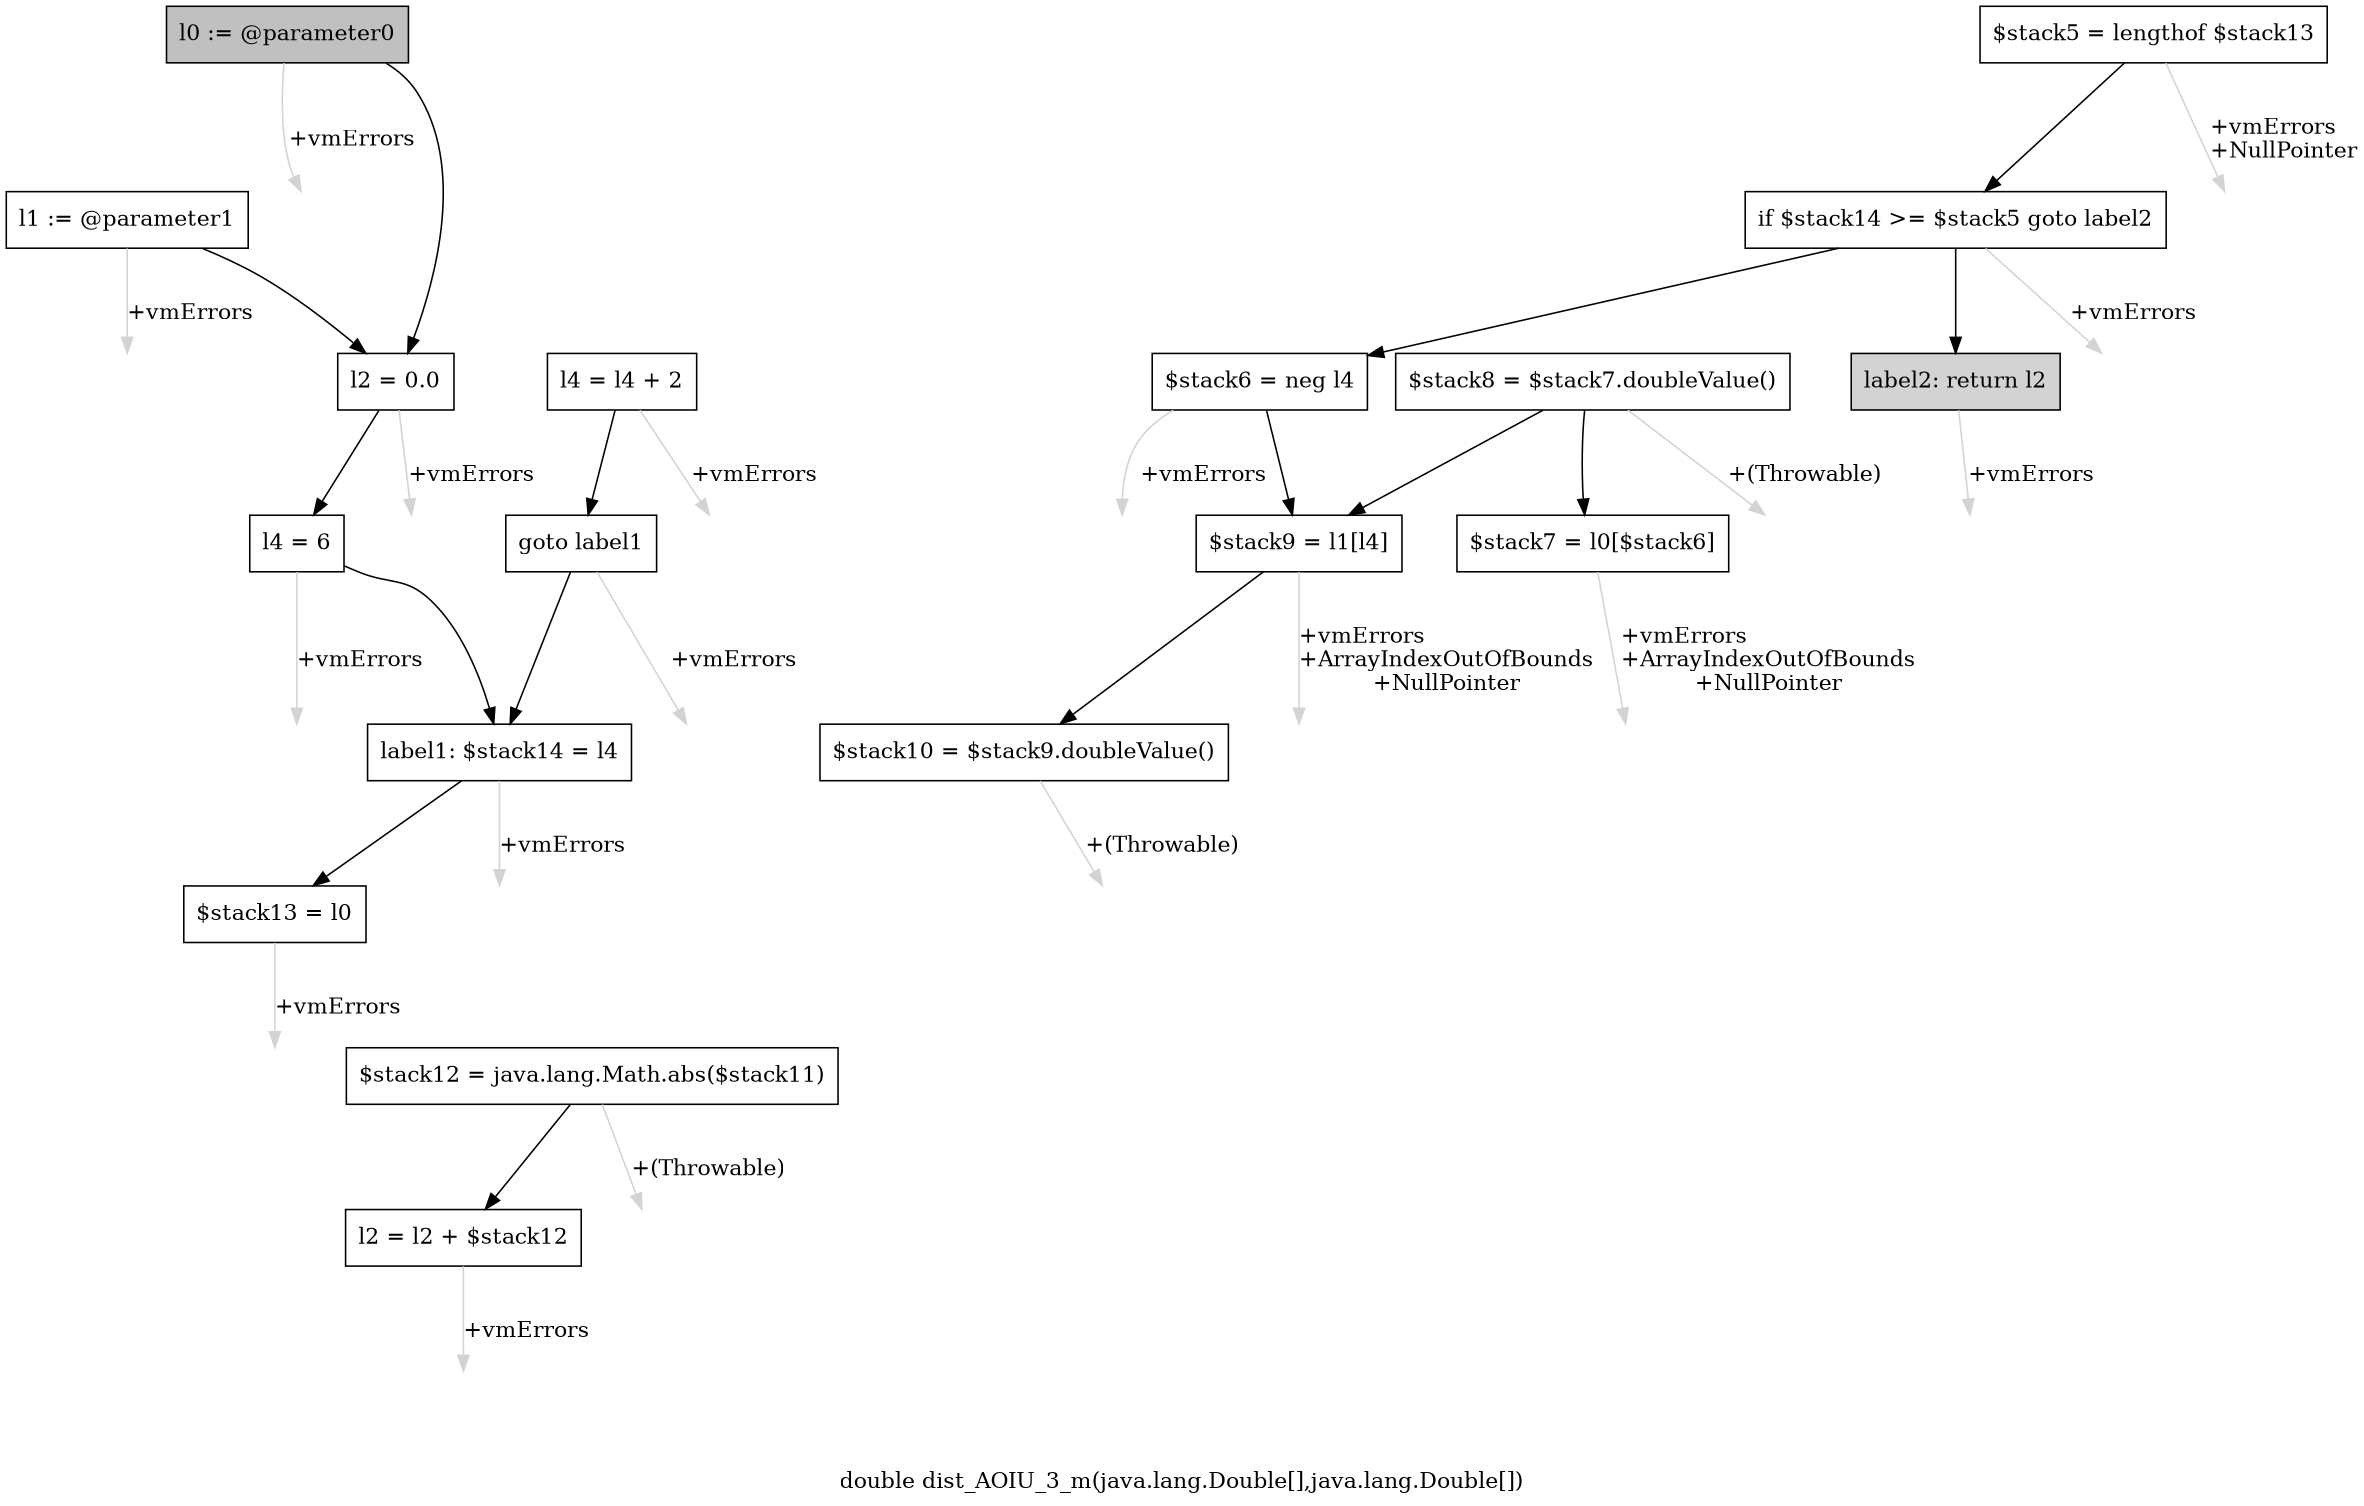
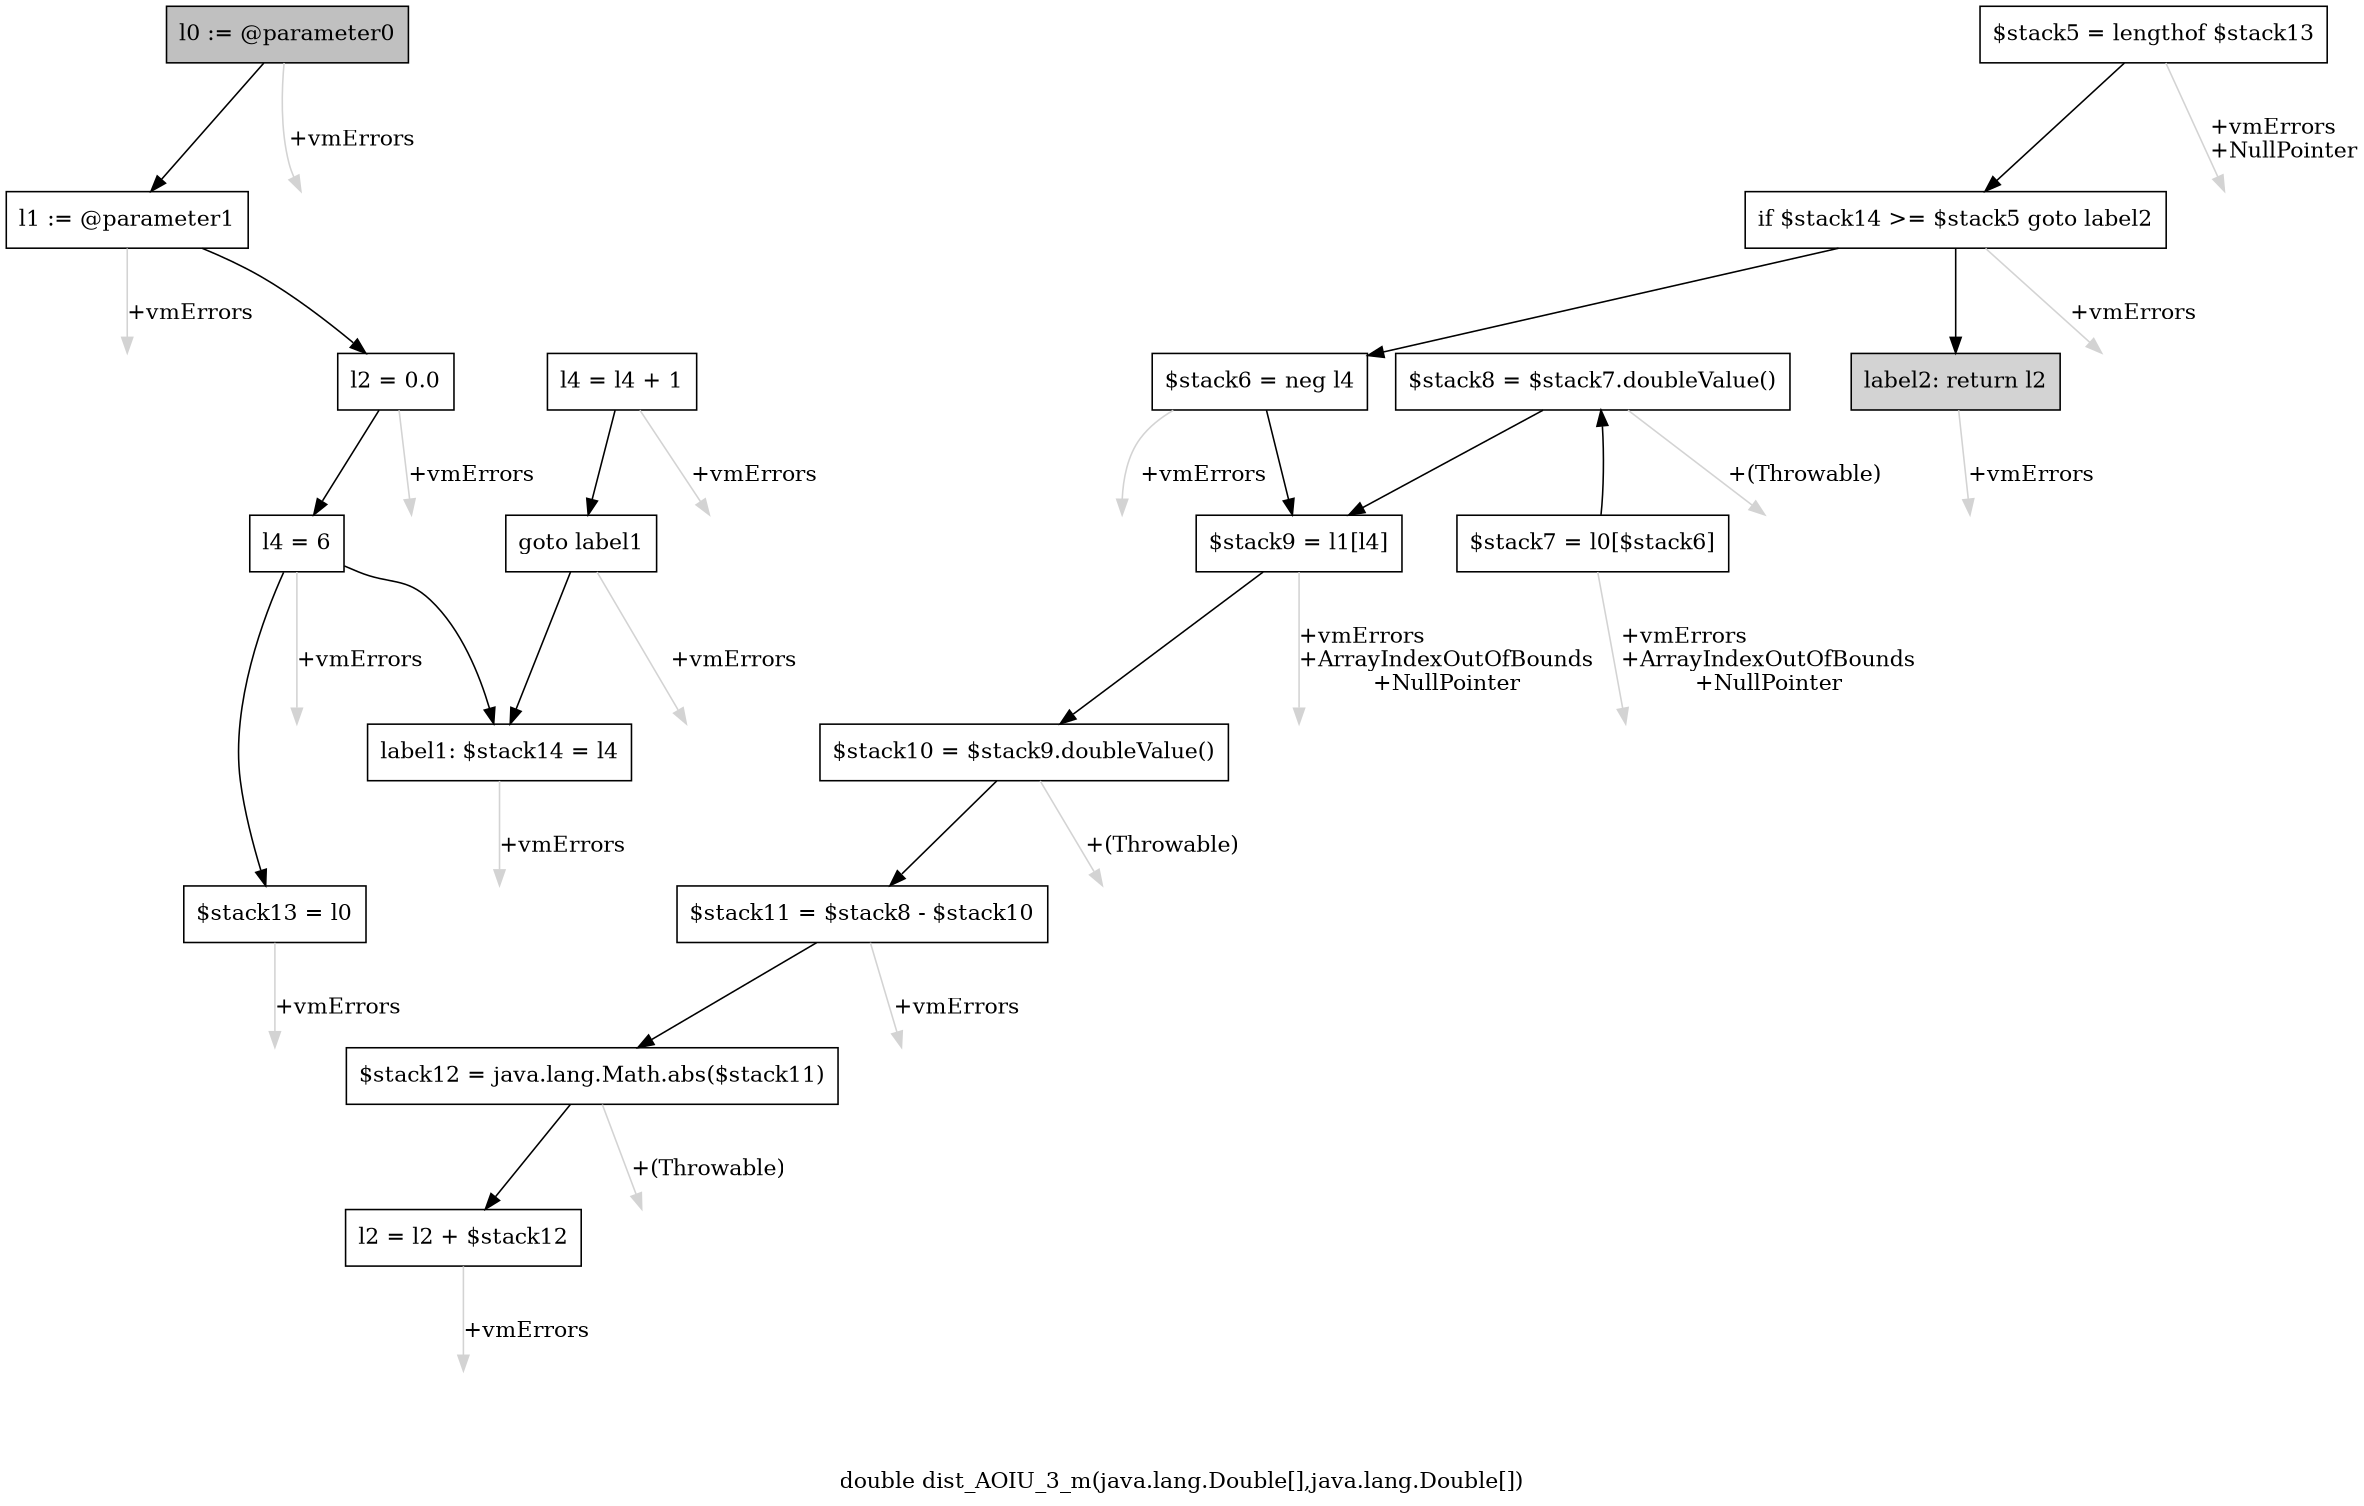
(443, 193) -> (213, 121)
(622, 382) -> (622, 382)
(1582, 455) -> (1603, 471)
(394, 829) -> (241, 719)
none -> (862, 914)
